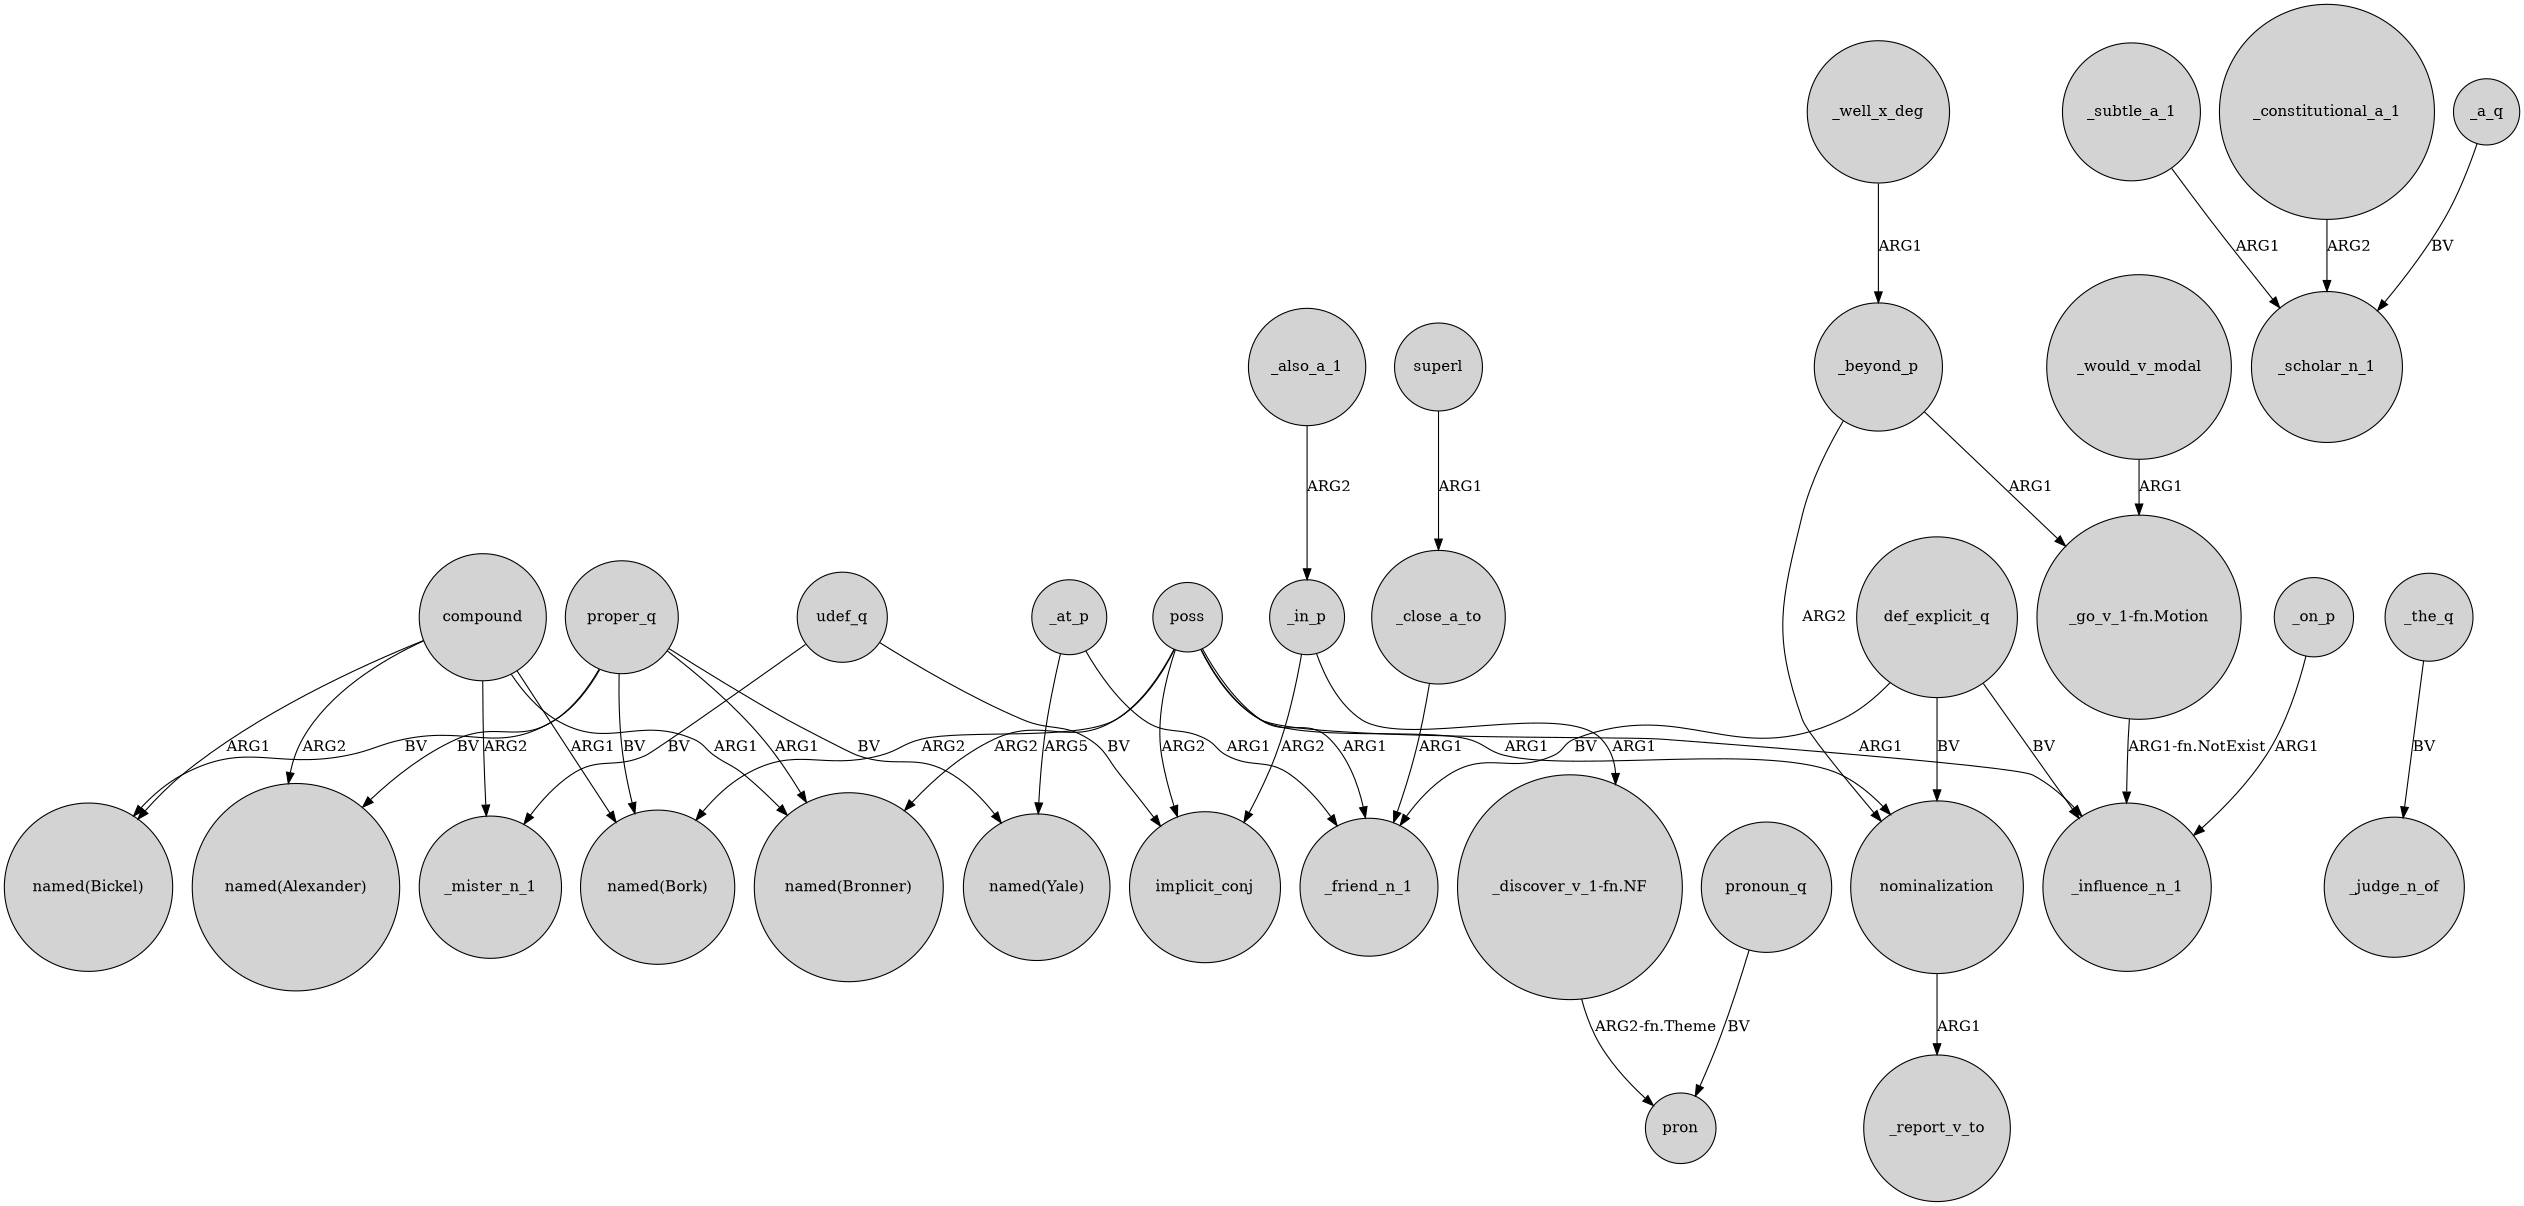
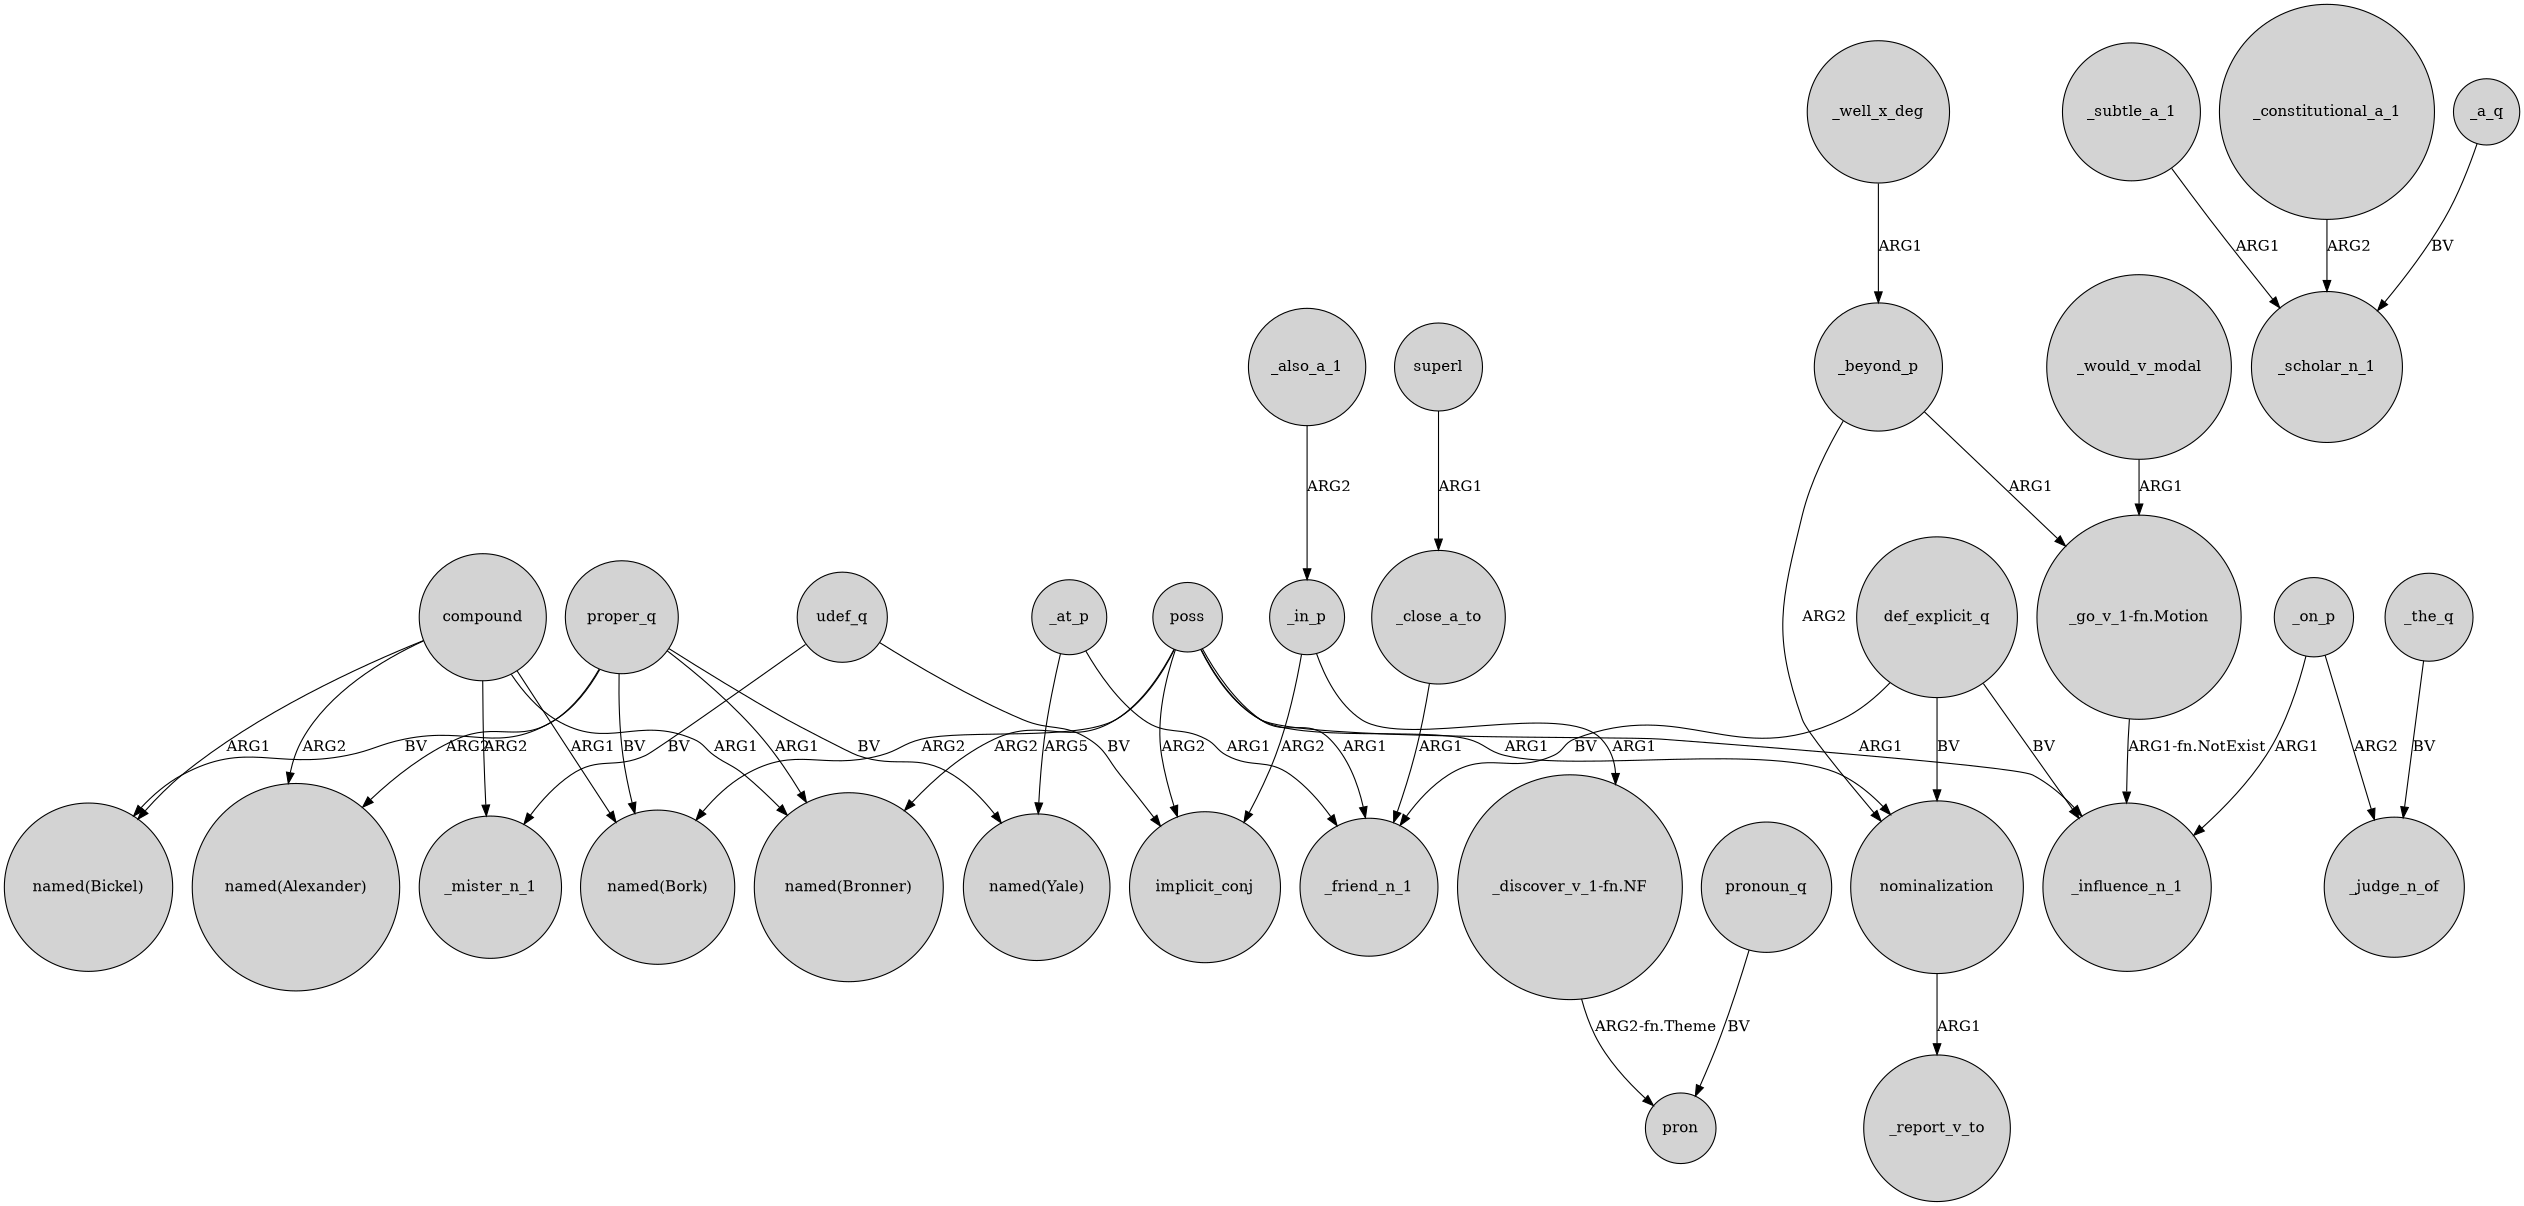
none -> (2348, 732)
(468, 747) -> (468, 747)
